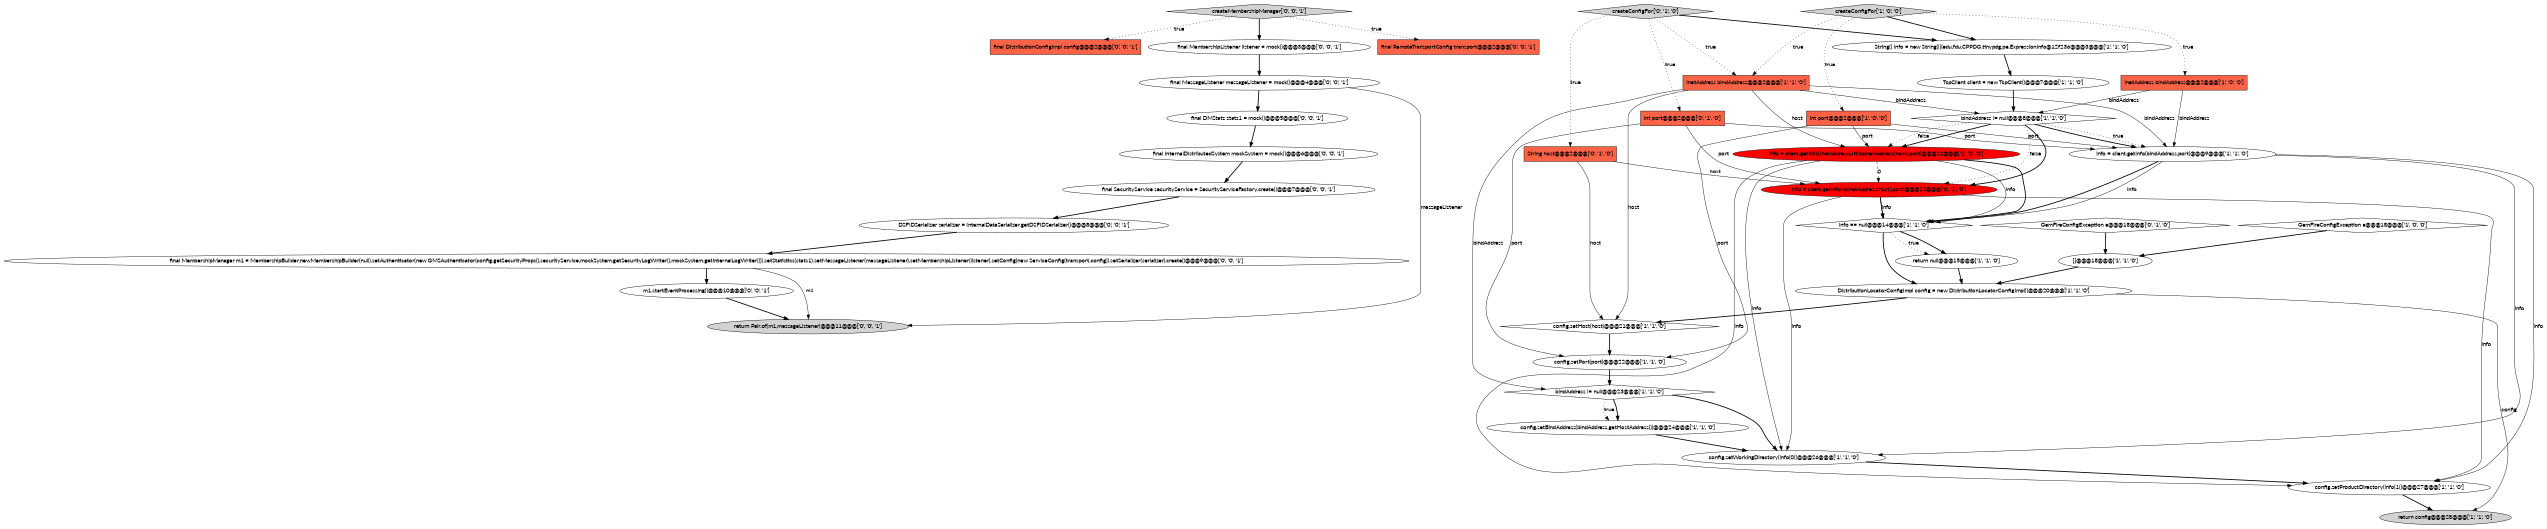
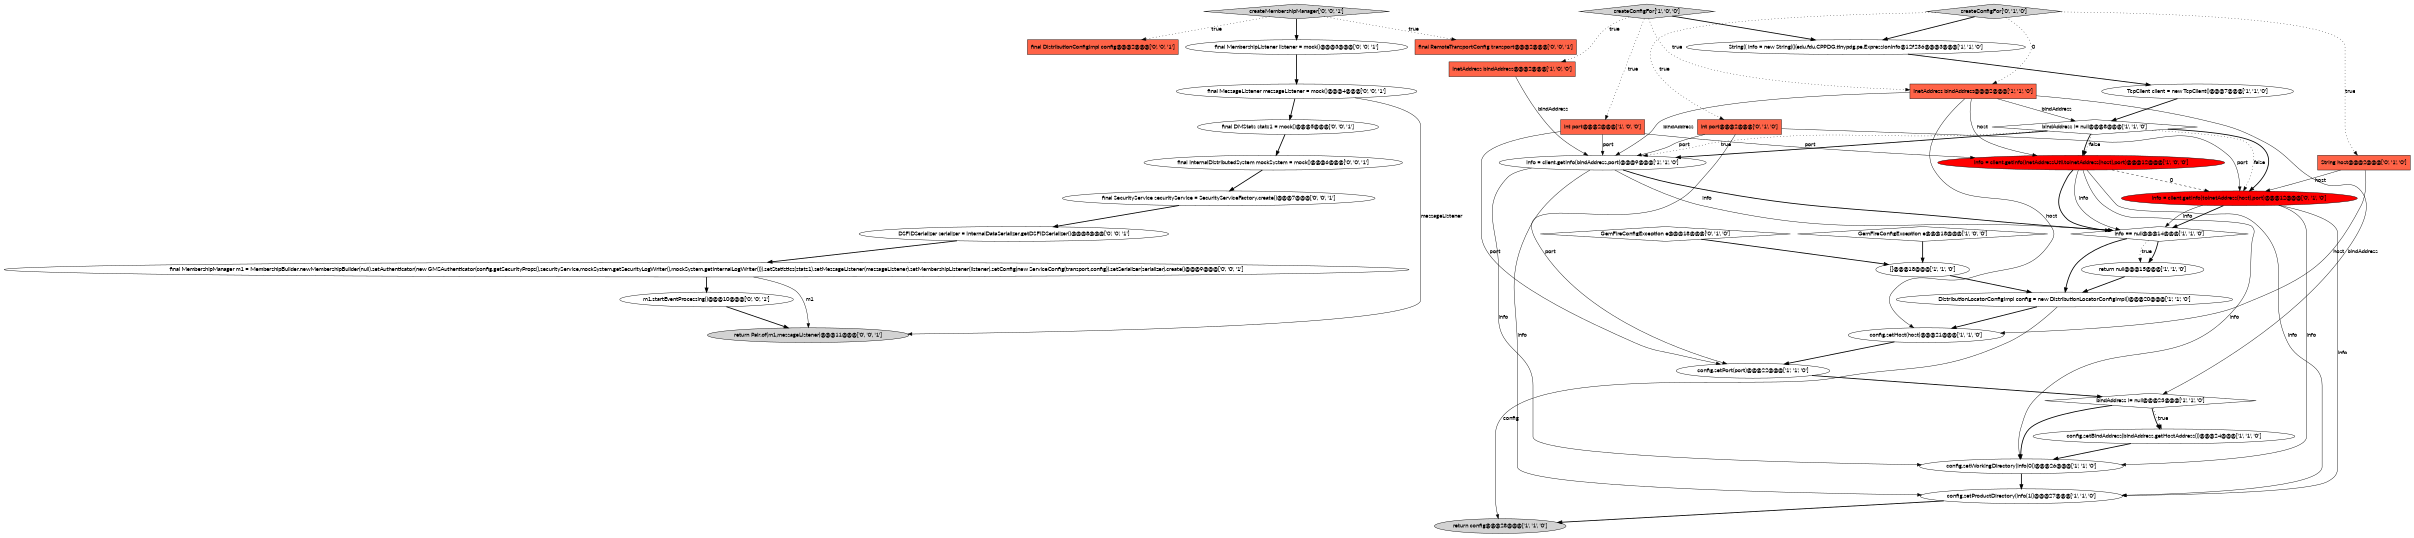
(1711, 47) -> (2033, 47)
(2096, 101) -> none
(1610, 327) -> (1926, 335)
